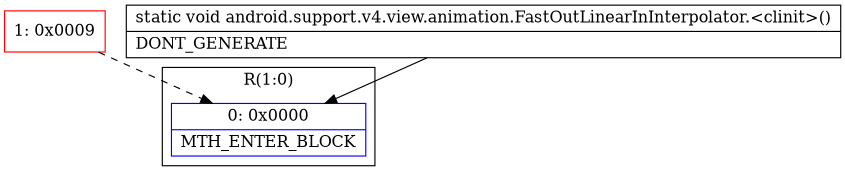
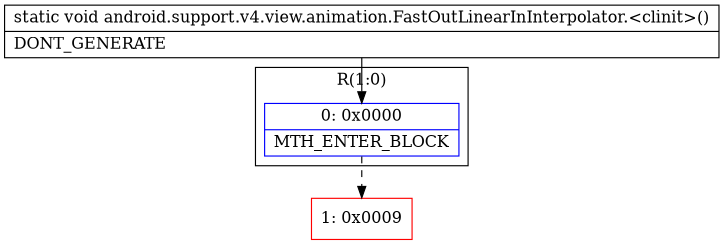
(150, 75) -> (362, 173)
